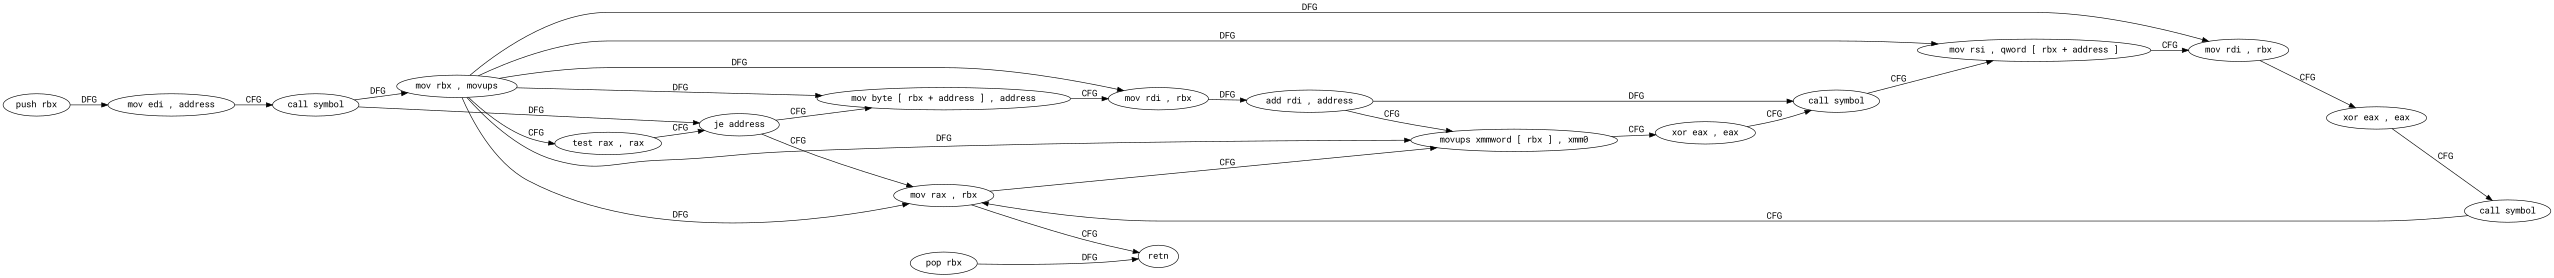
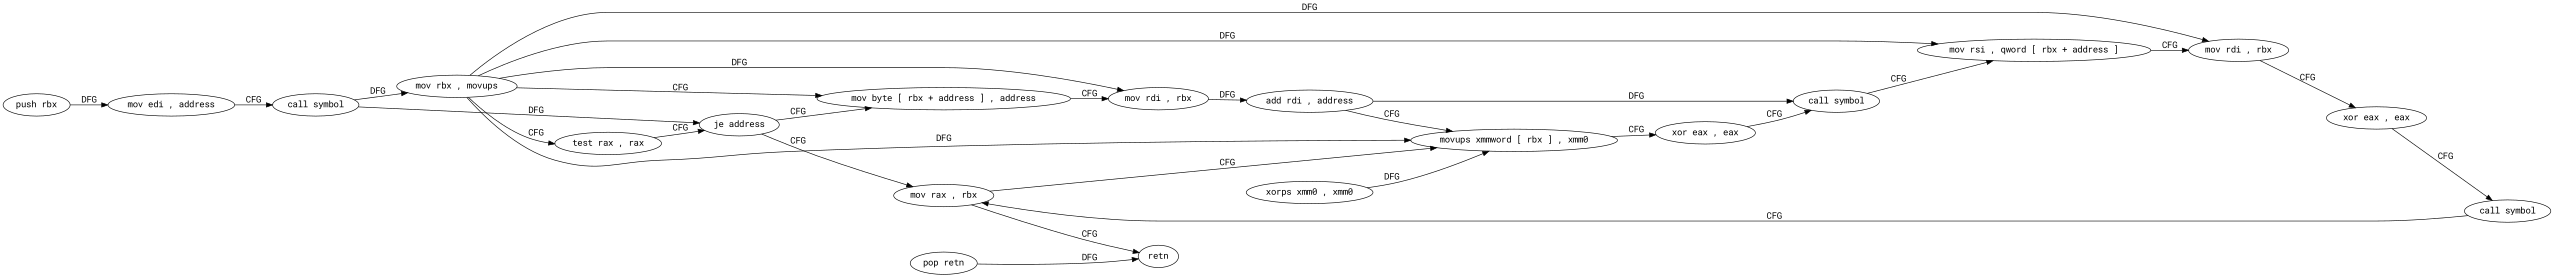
(680, 88) -> (680, 88)
none -> (1310, 192)
(659, 218) -> none
(944, 263) -> (944, 263)
